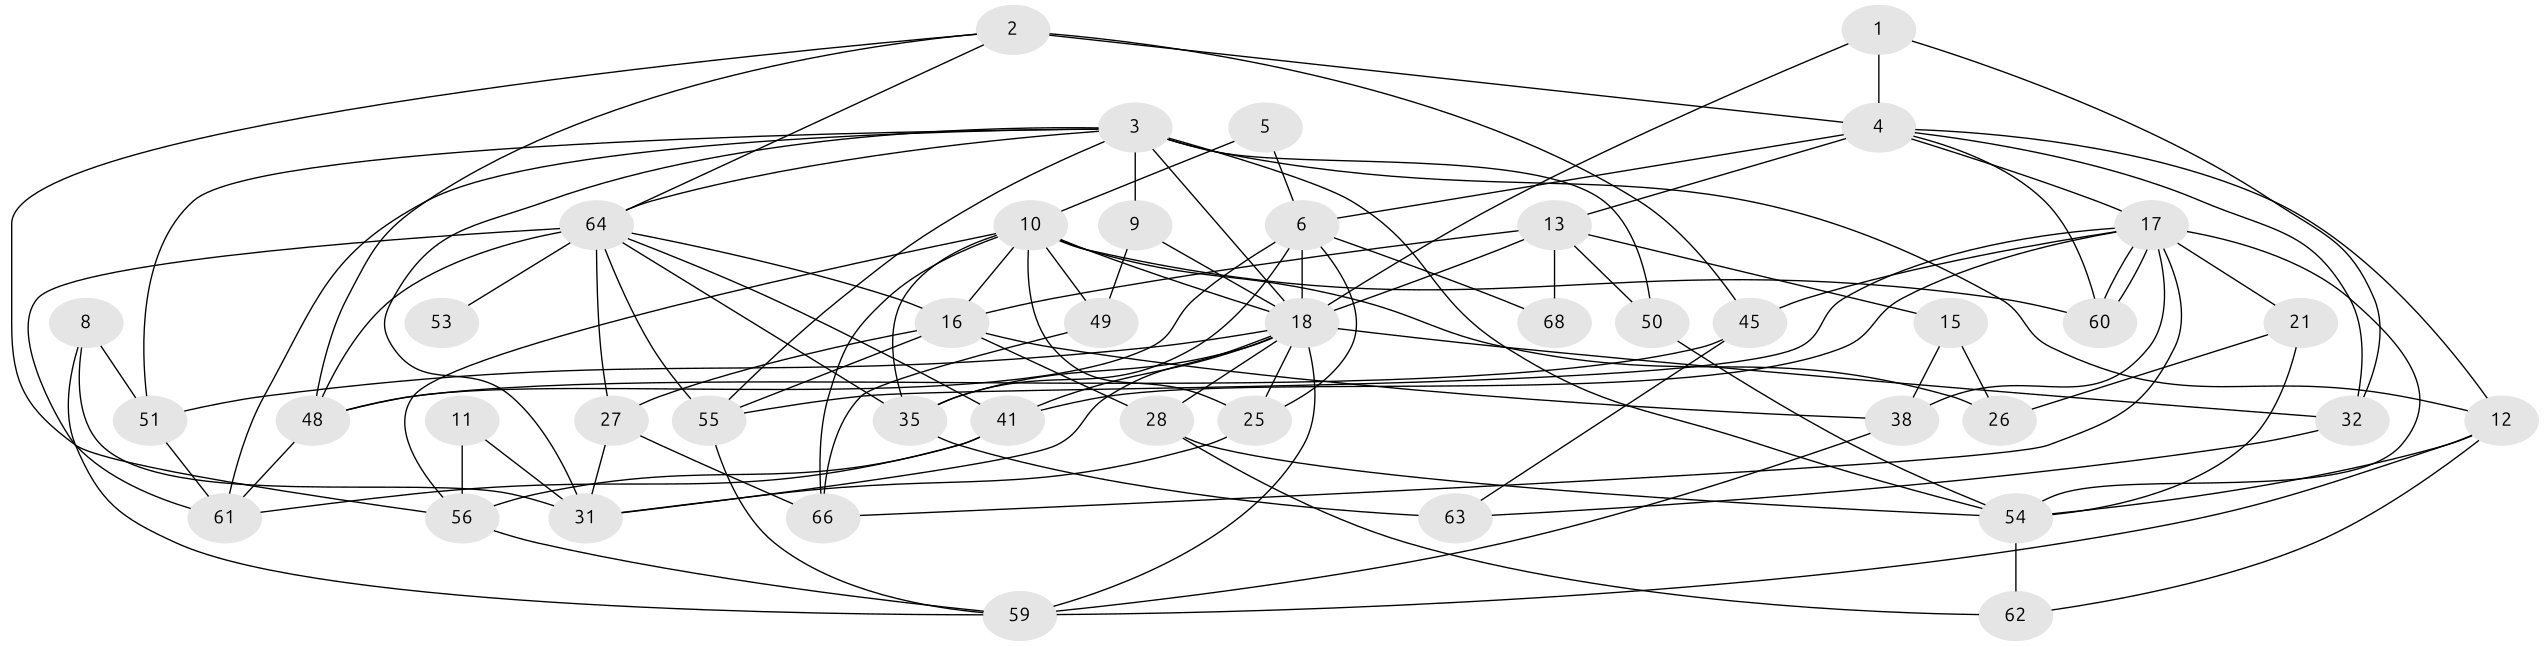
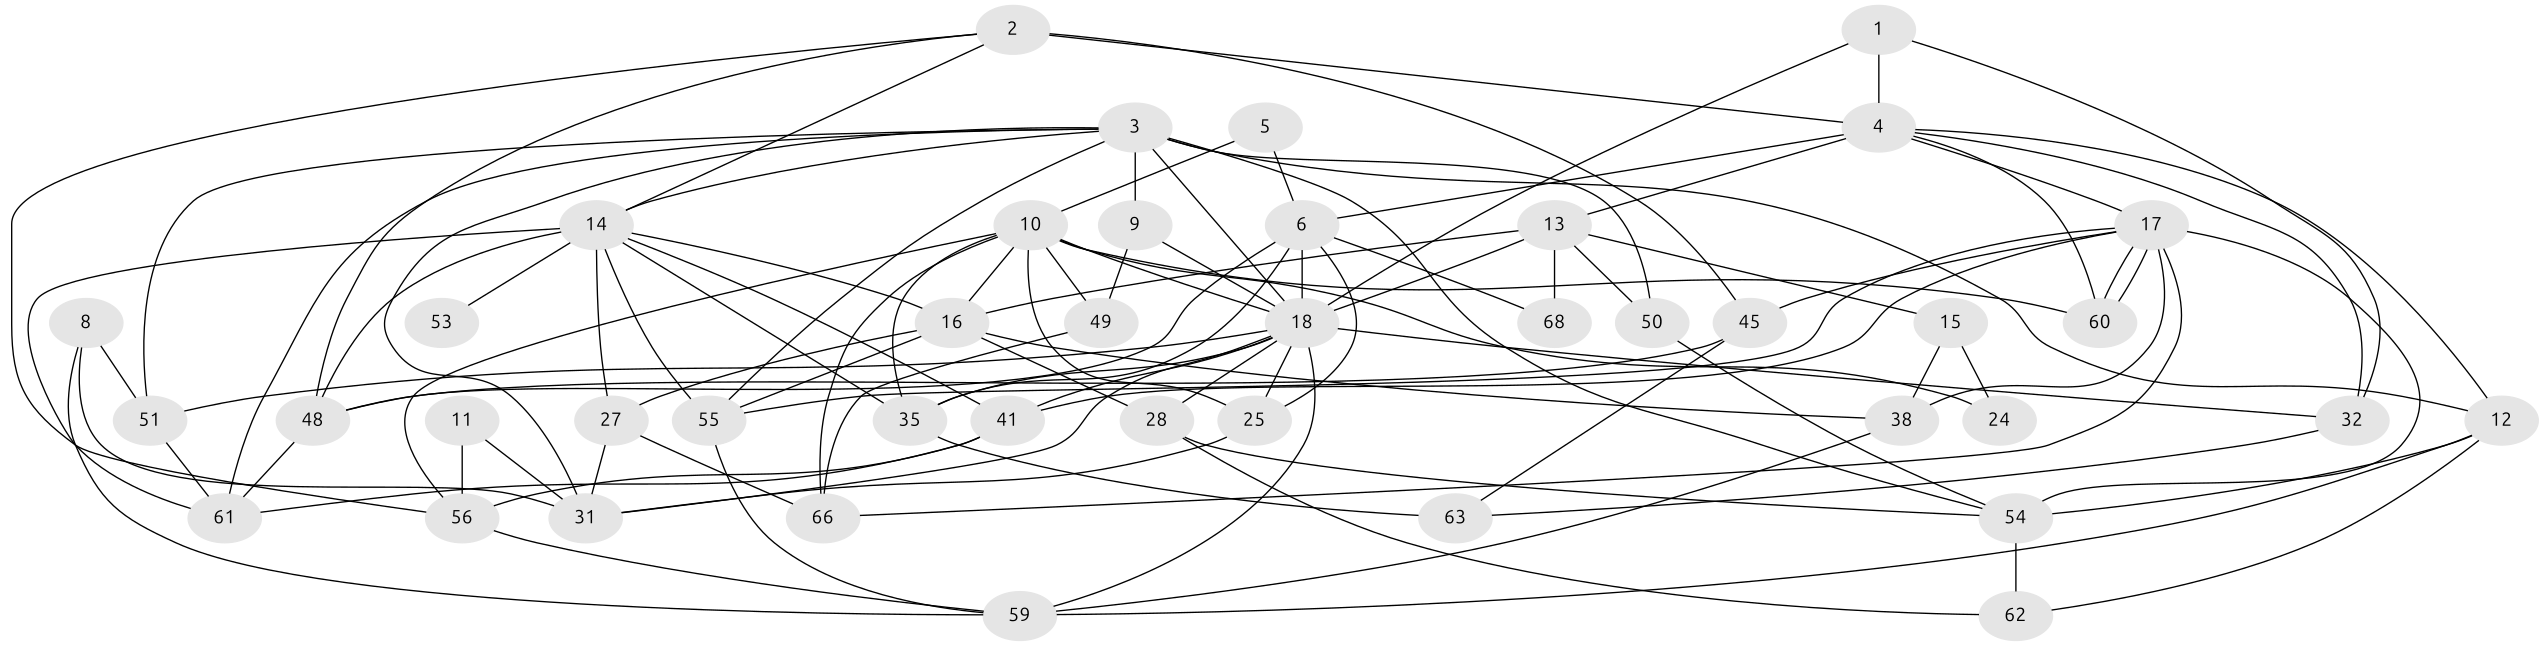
(597, 225) -> (597, 225)
(2301, 323) -> none
(2000, 421) -> (2000, 421)
